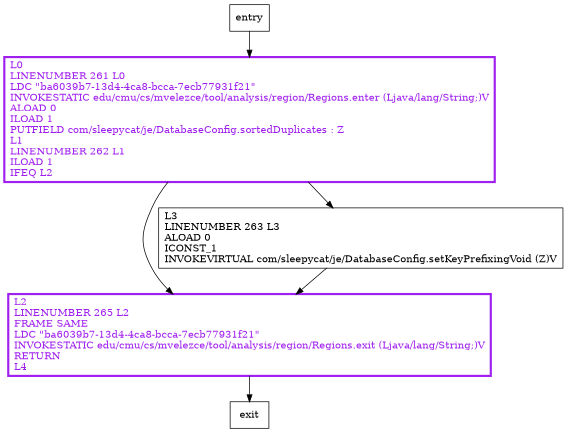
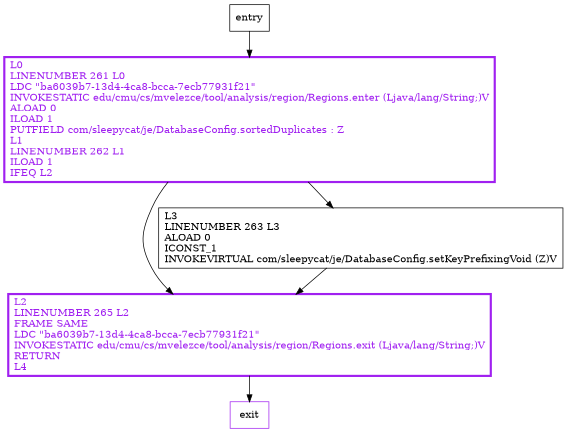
(250, 415) -> (250, 415)
